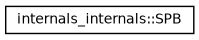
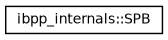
(100, 20) -> (84, 20)
